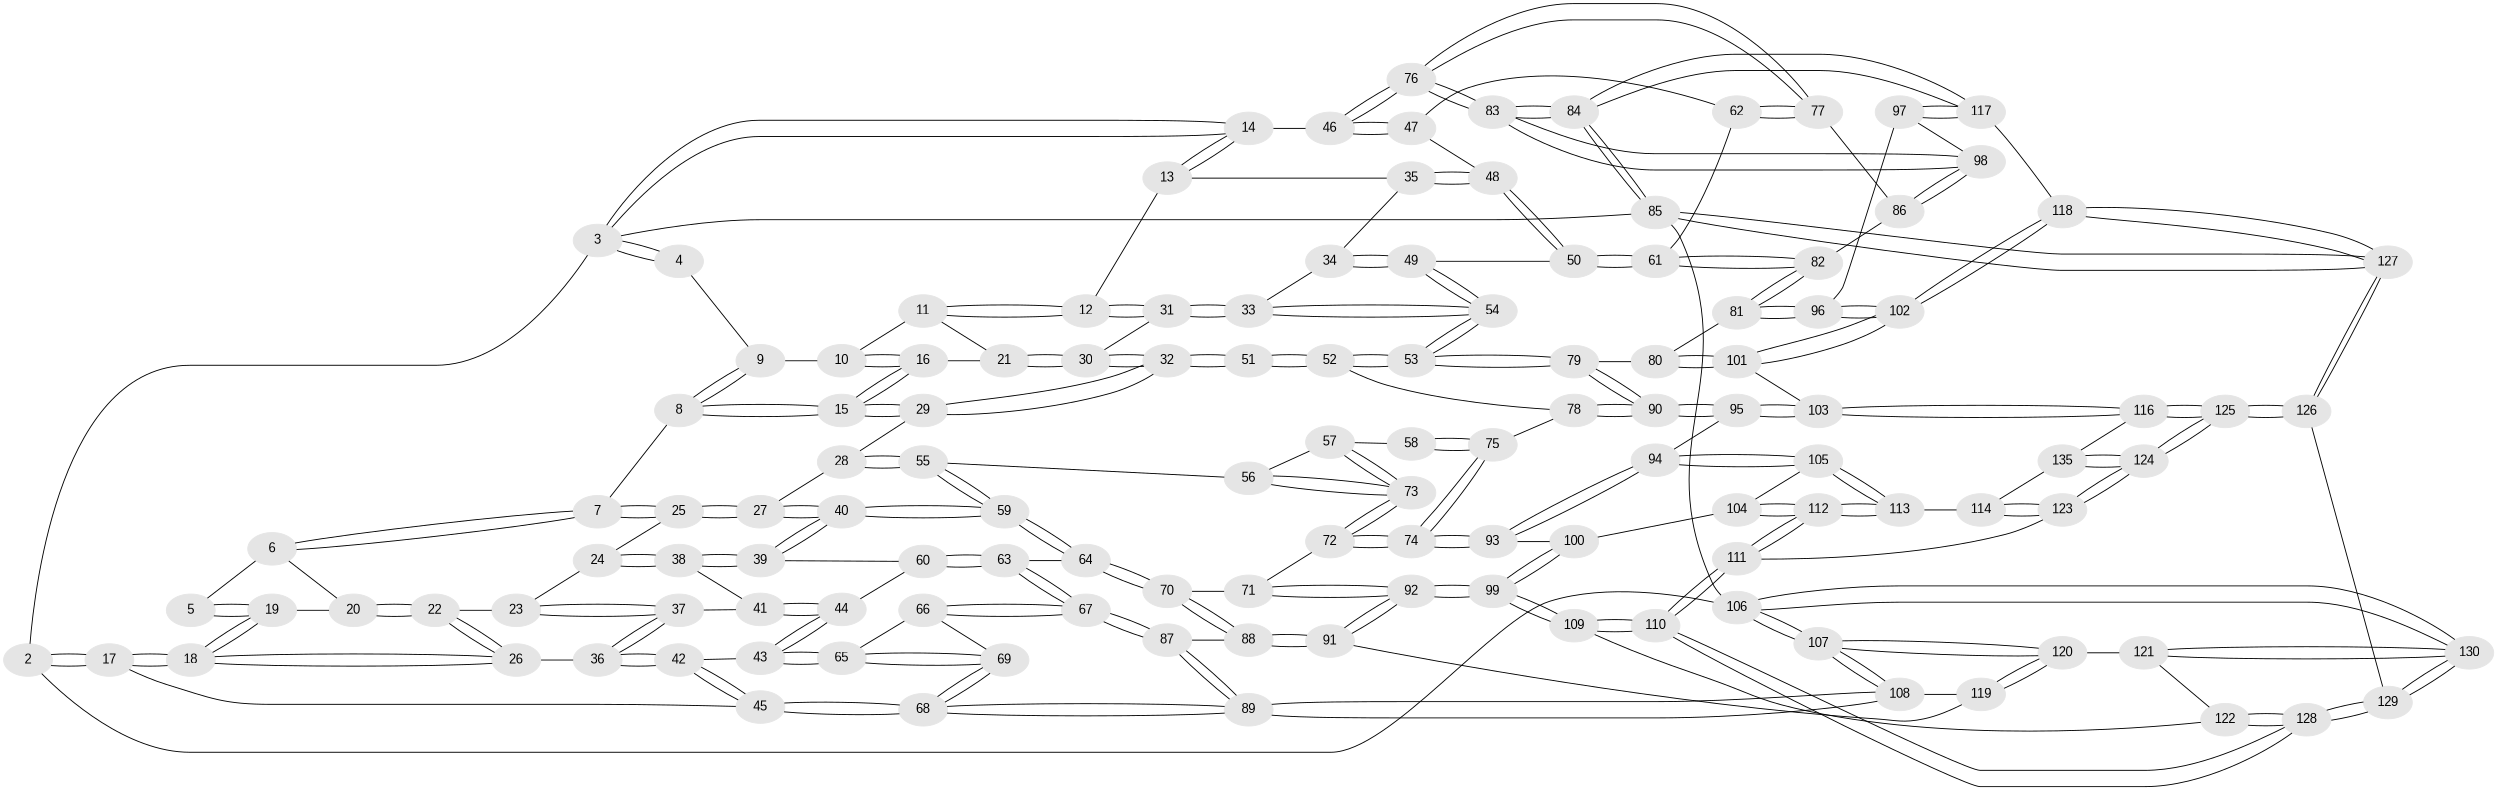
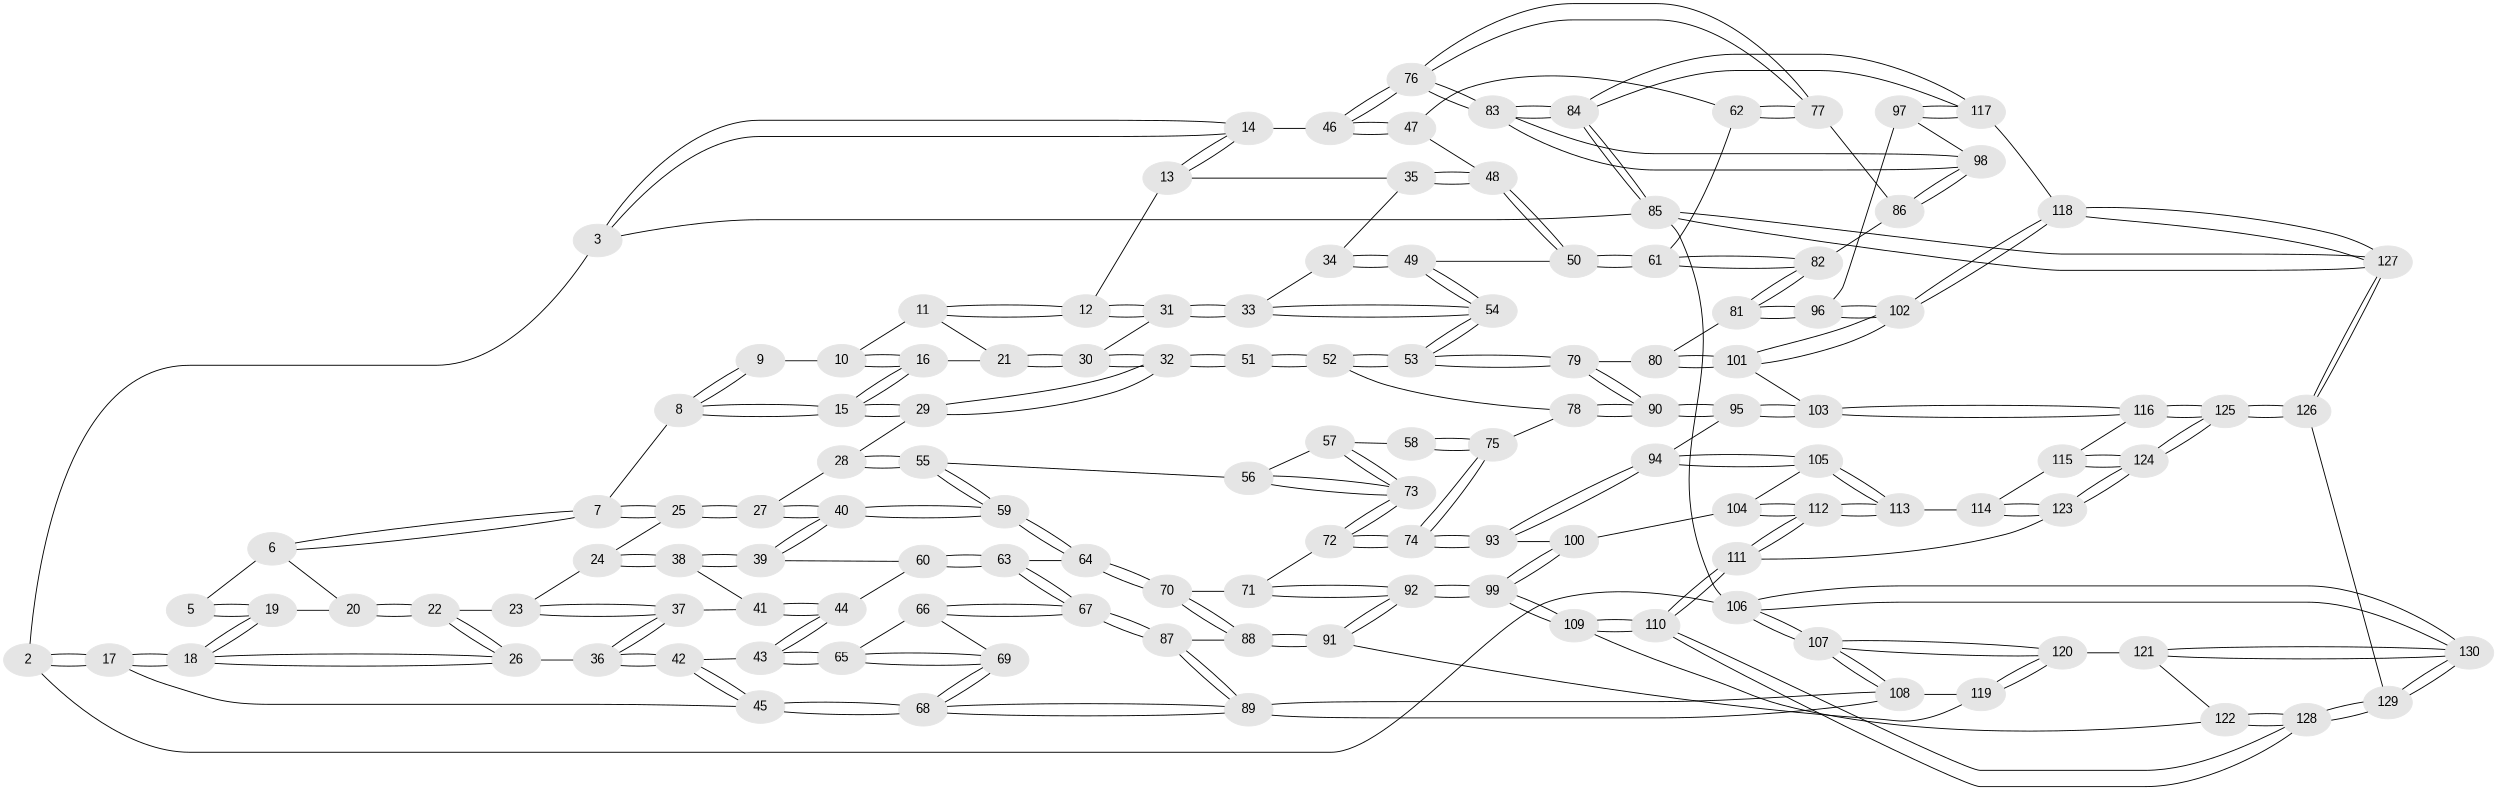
(679, 261) -> none
(2062, 461) -> (2062, 461)
